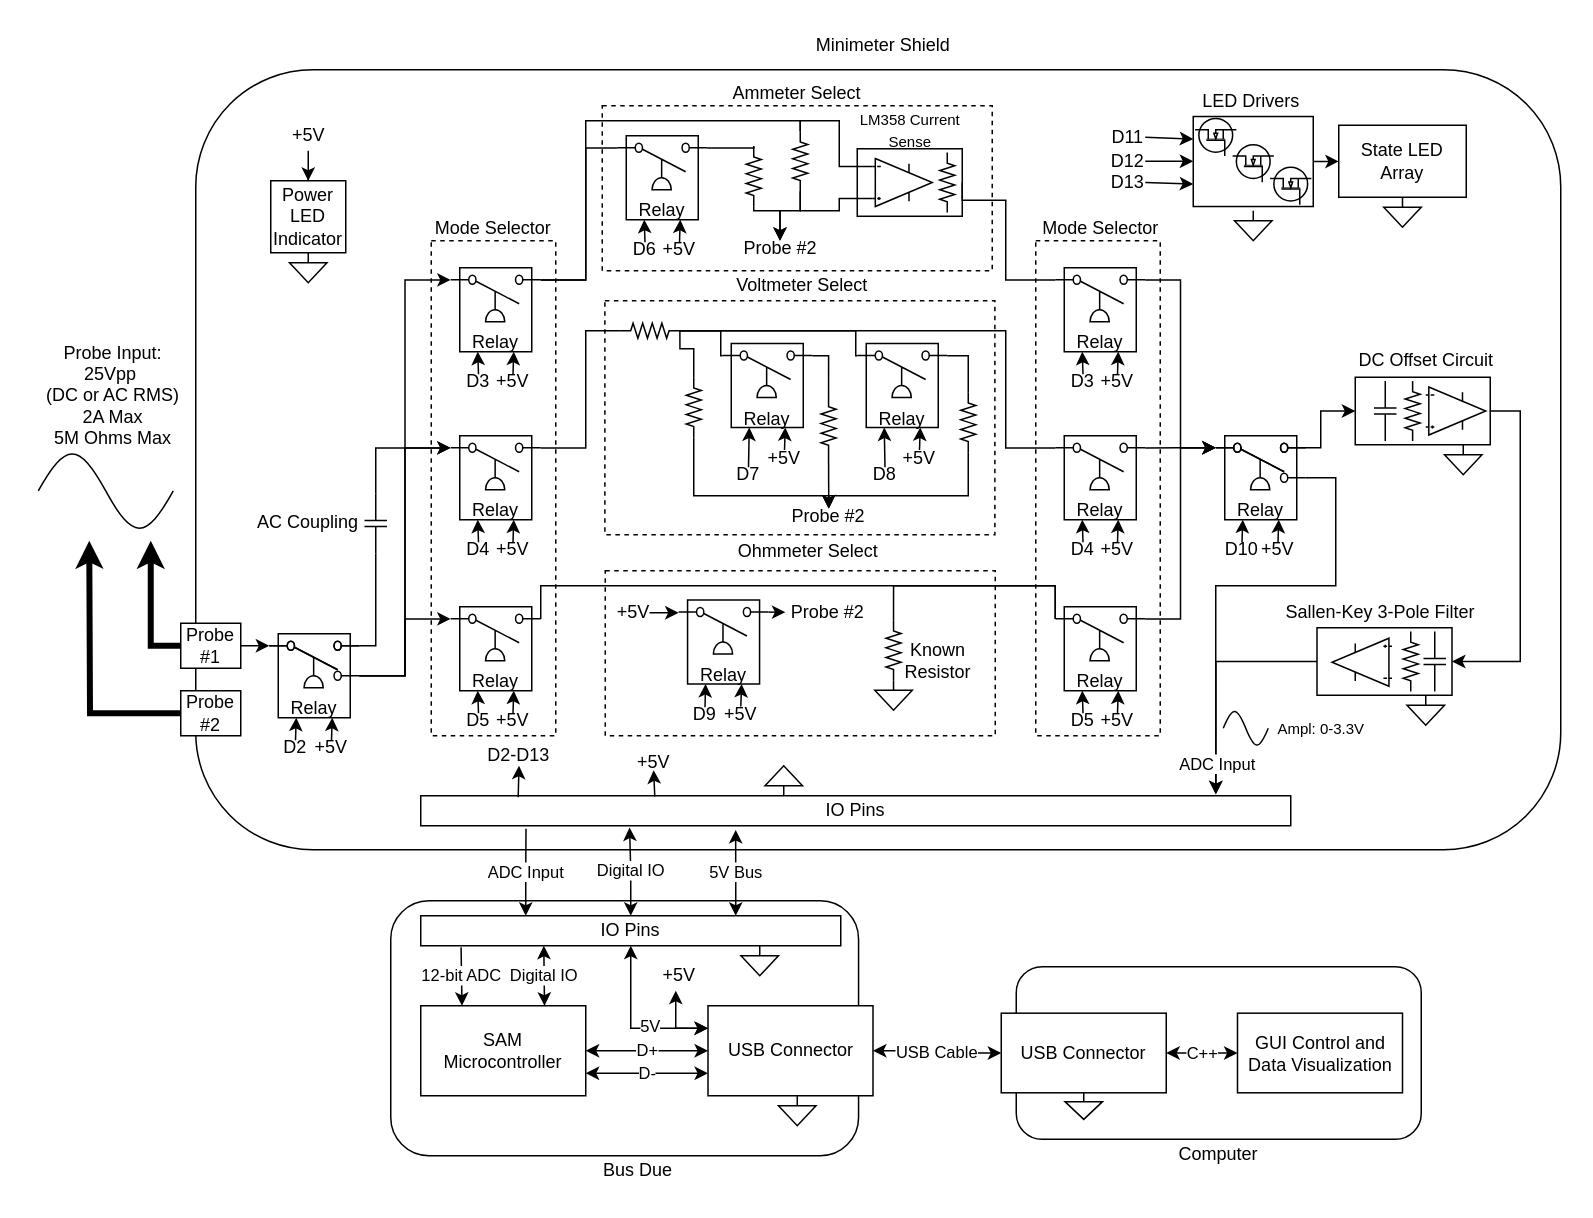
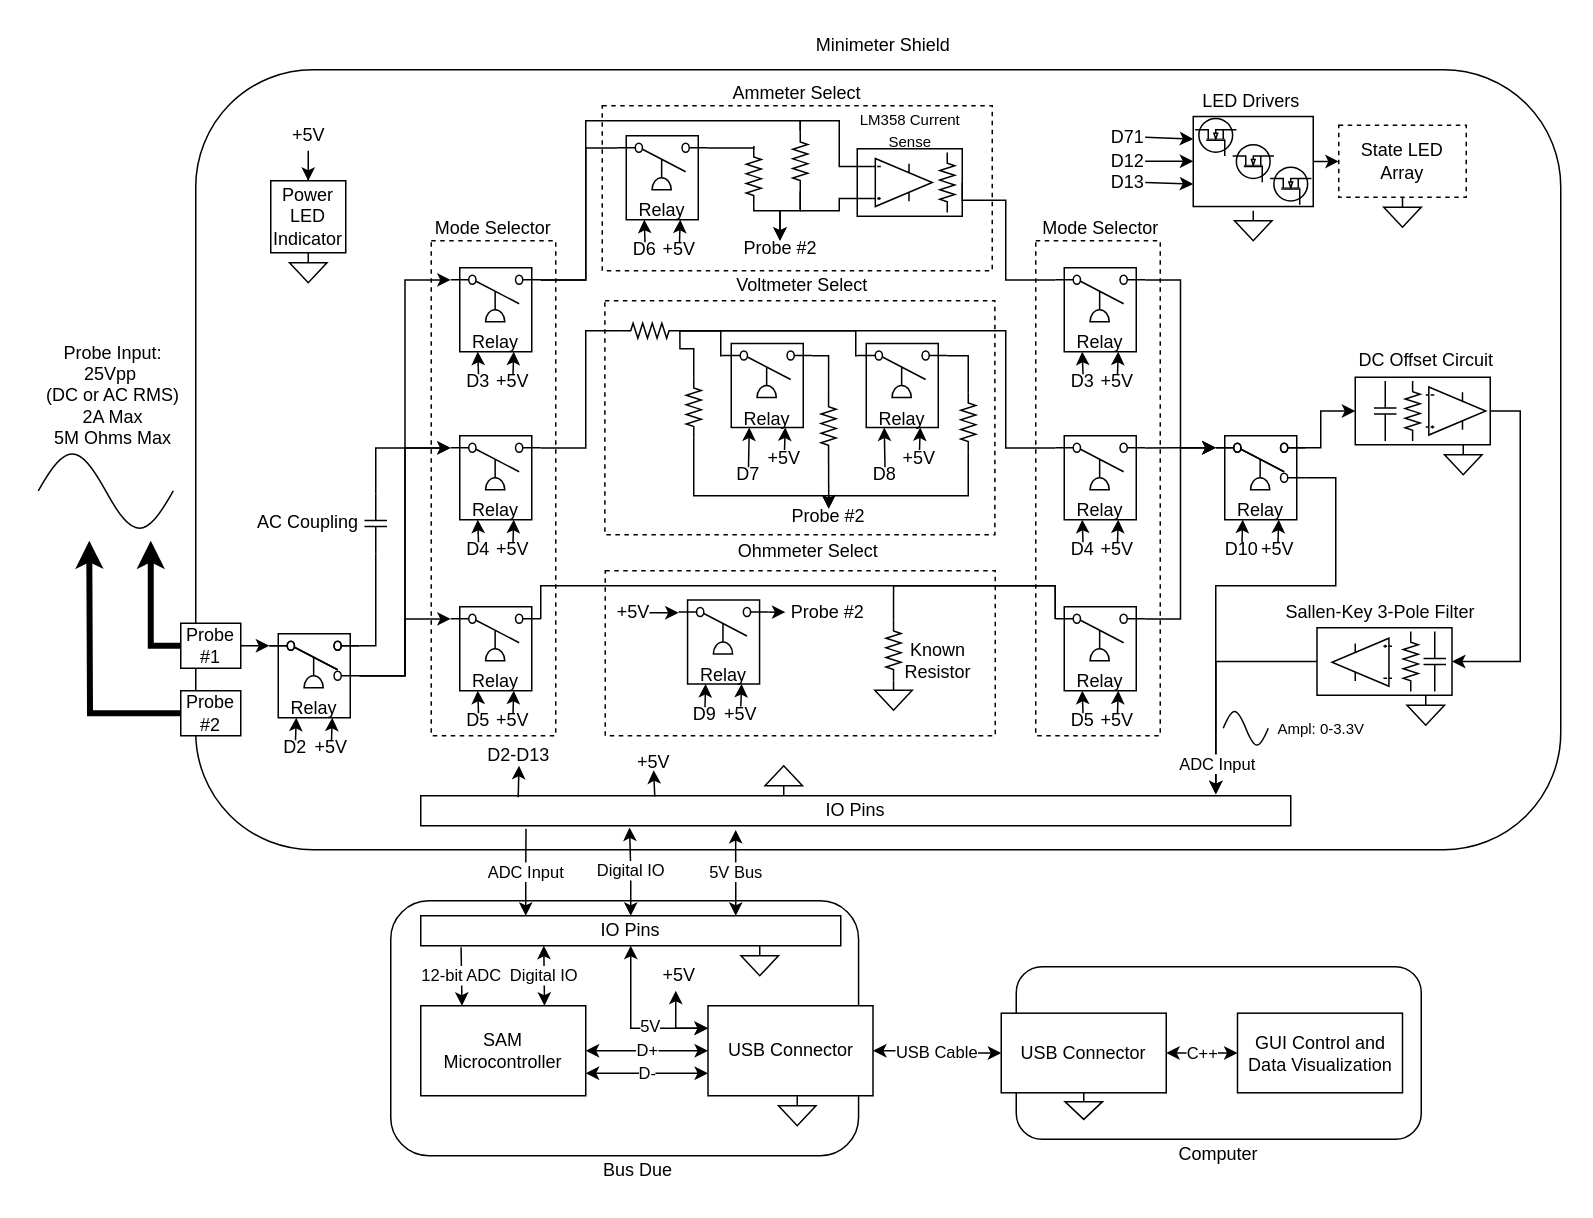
(1128, 137) -> (1128, 137)
(1403, 161) -> (1403, 161)
